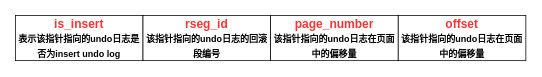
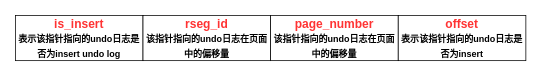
(207, 38) -> (207, 38)
(462, 38) -> (462, 38)
